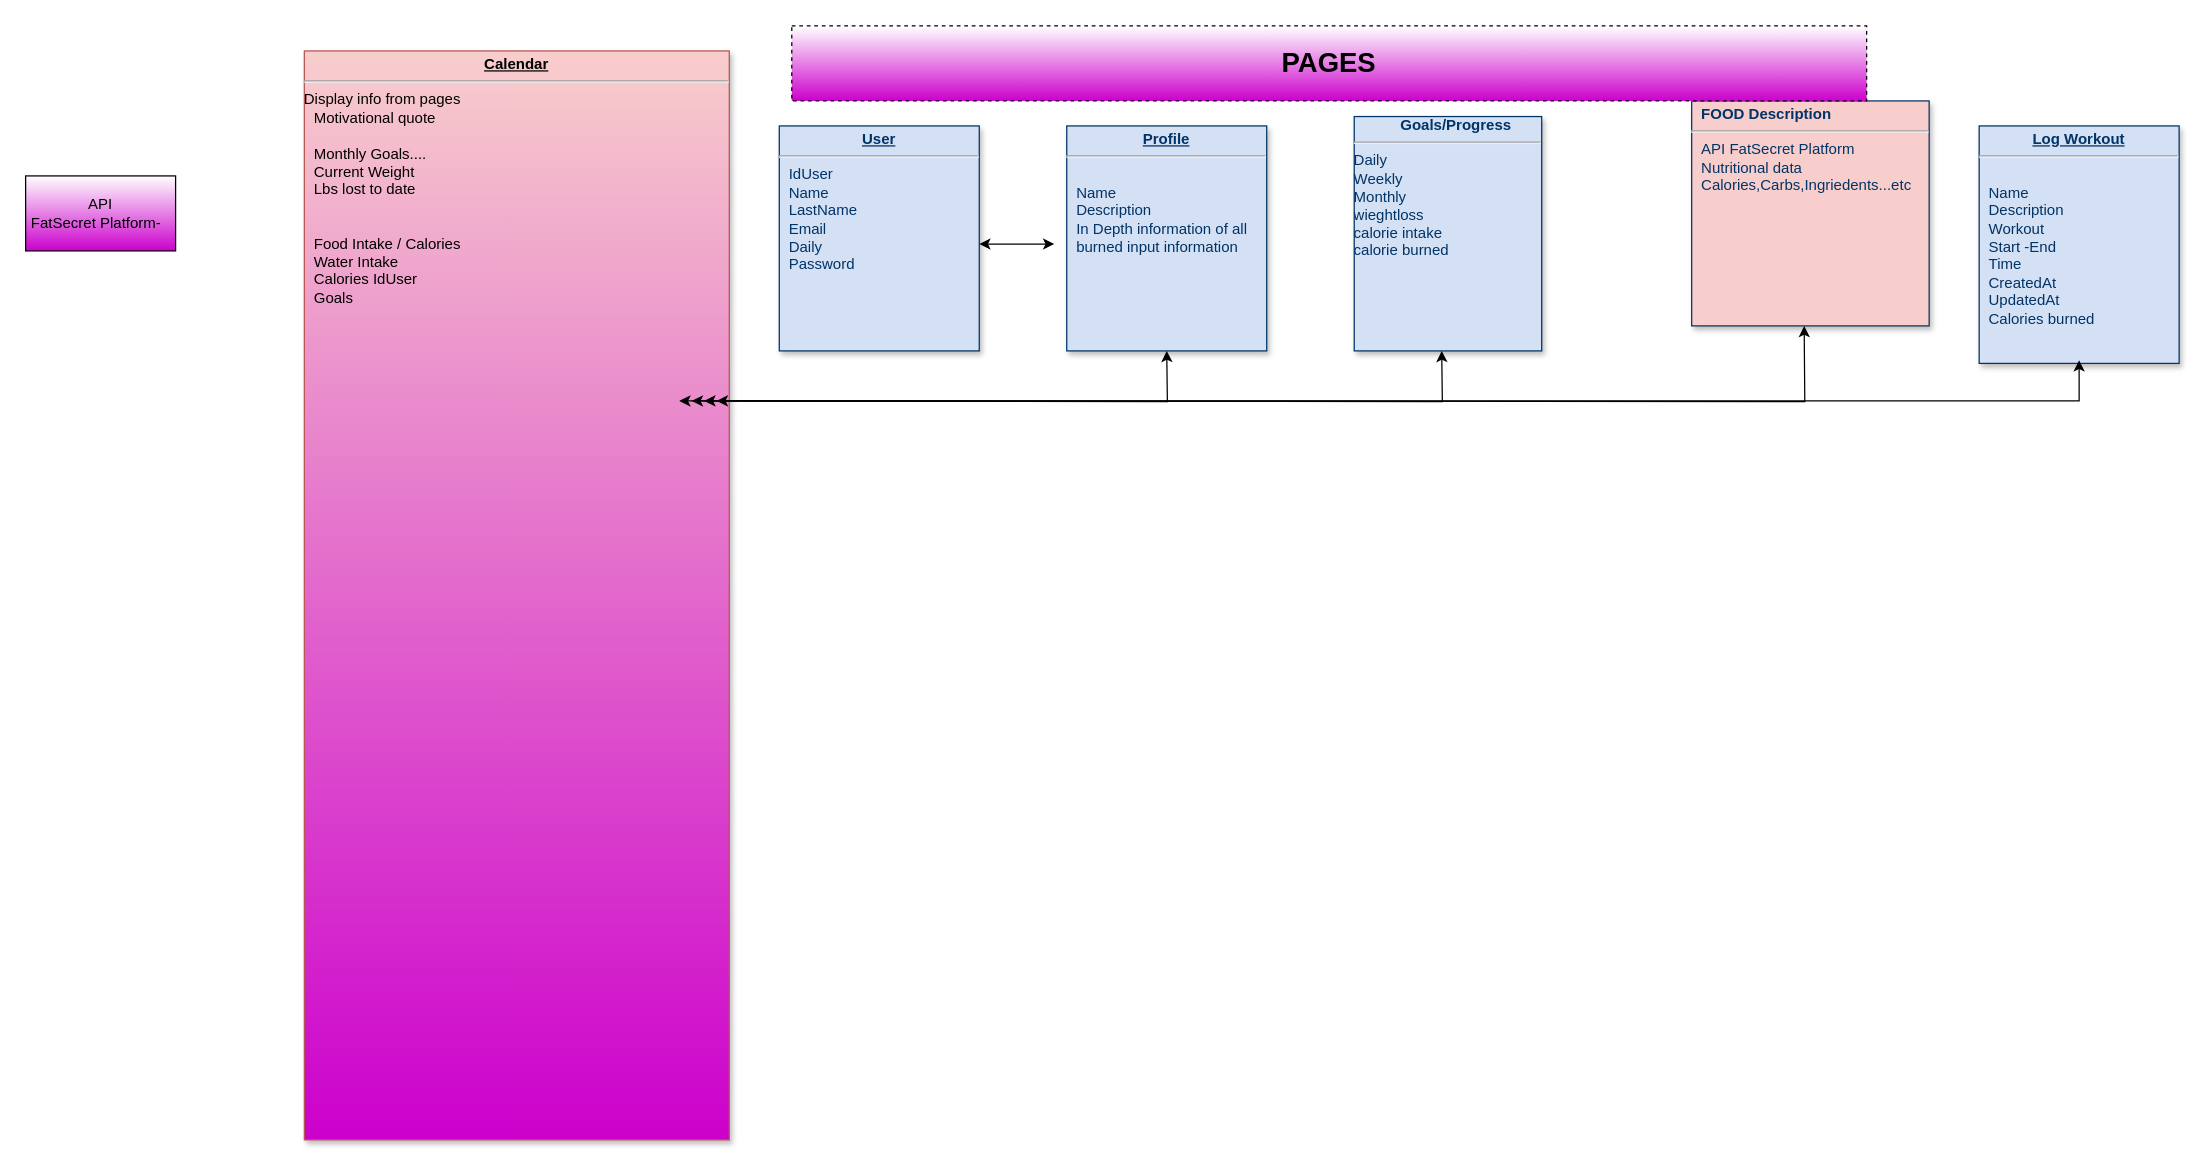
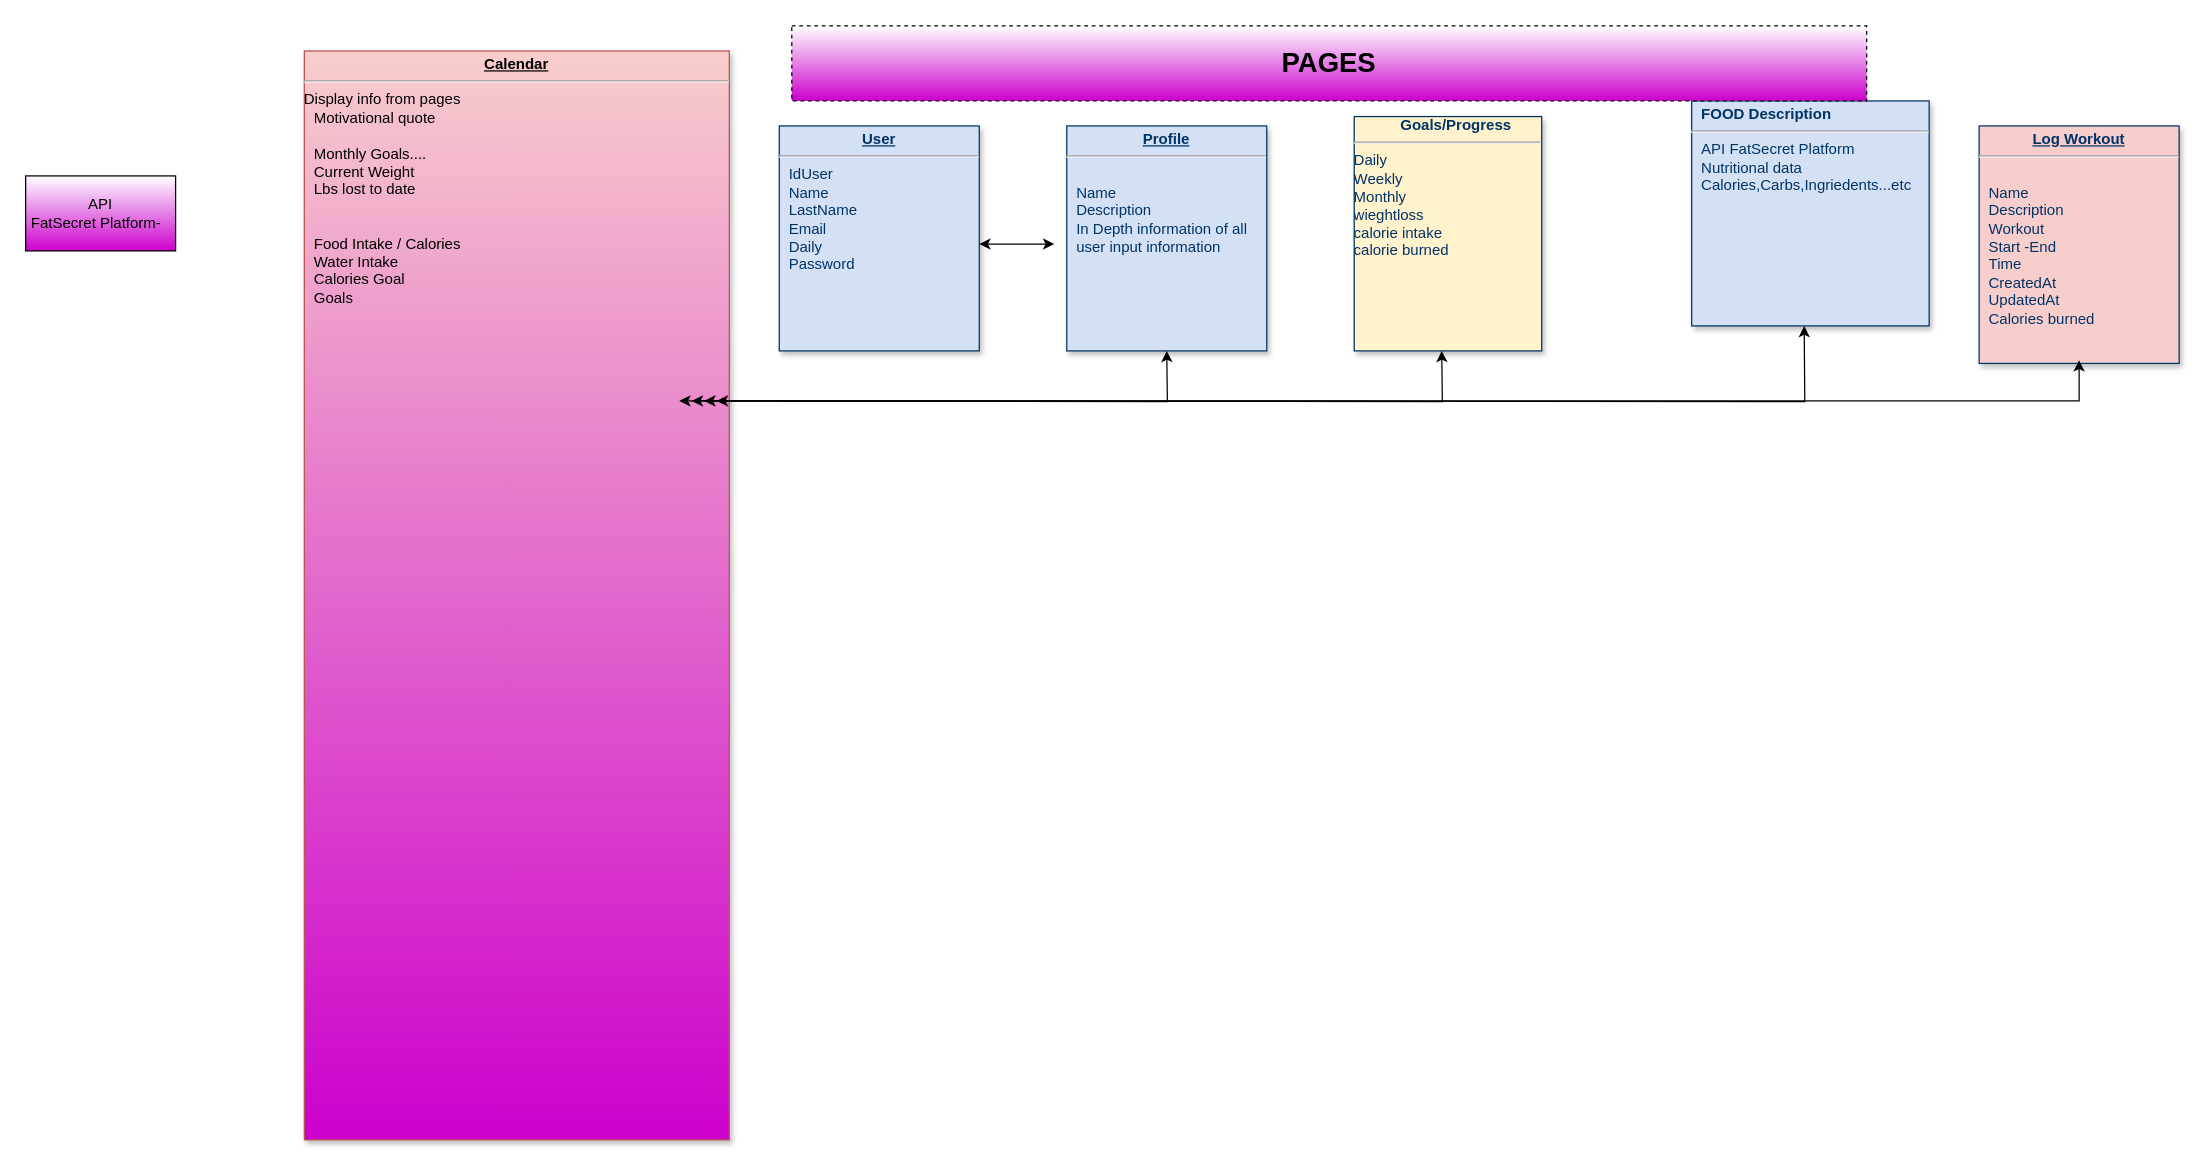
(389, 141) -> (389, 141)
(1165, 171) -> (1165, 171)
(1811, 213) -> (1811, 213)
(1448, 233) -> (1448, 233)
(2079, 244) -> (2079, 244)
